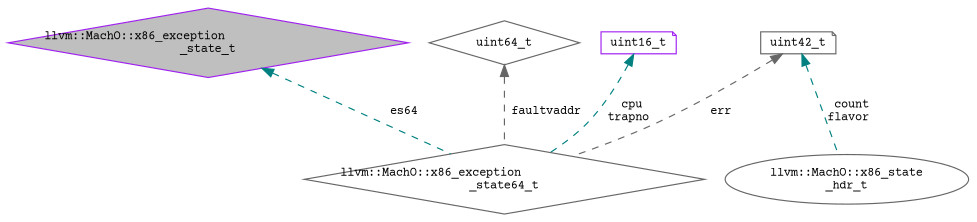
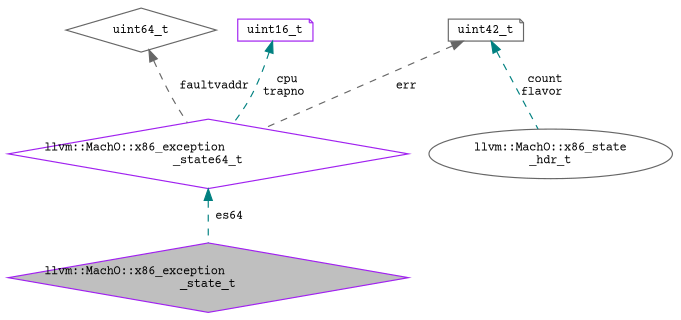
(362, 113) -> (208, 222)
(504, 179) -> (208, 154)
